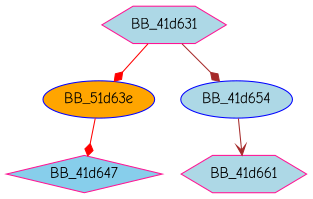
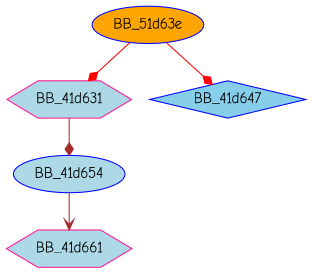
(135, 58) -> (114, 57)
(84, 174) -> (228, 99)
